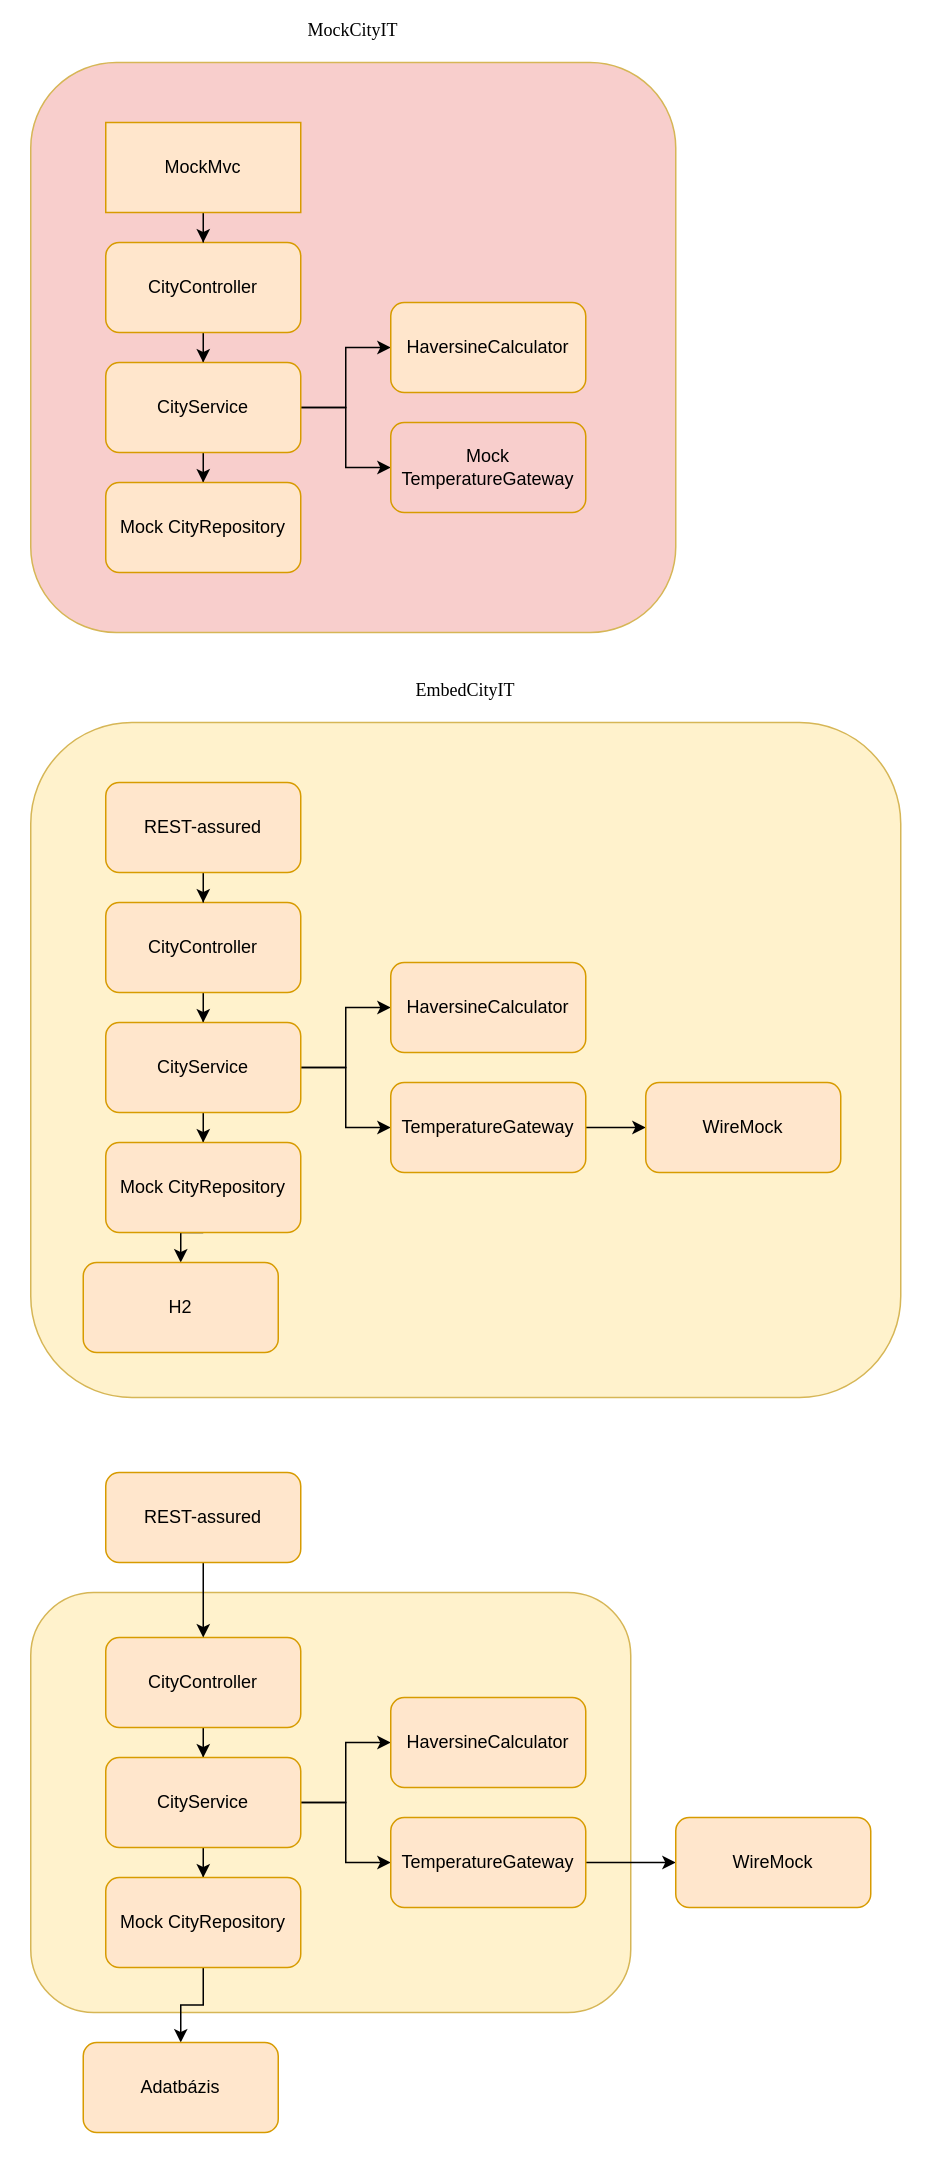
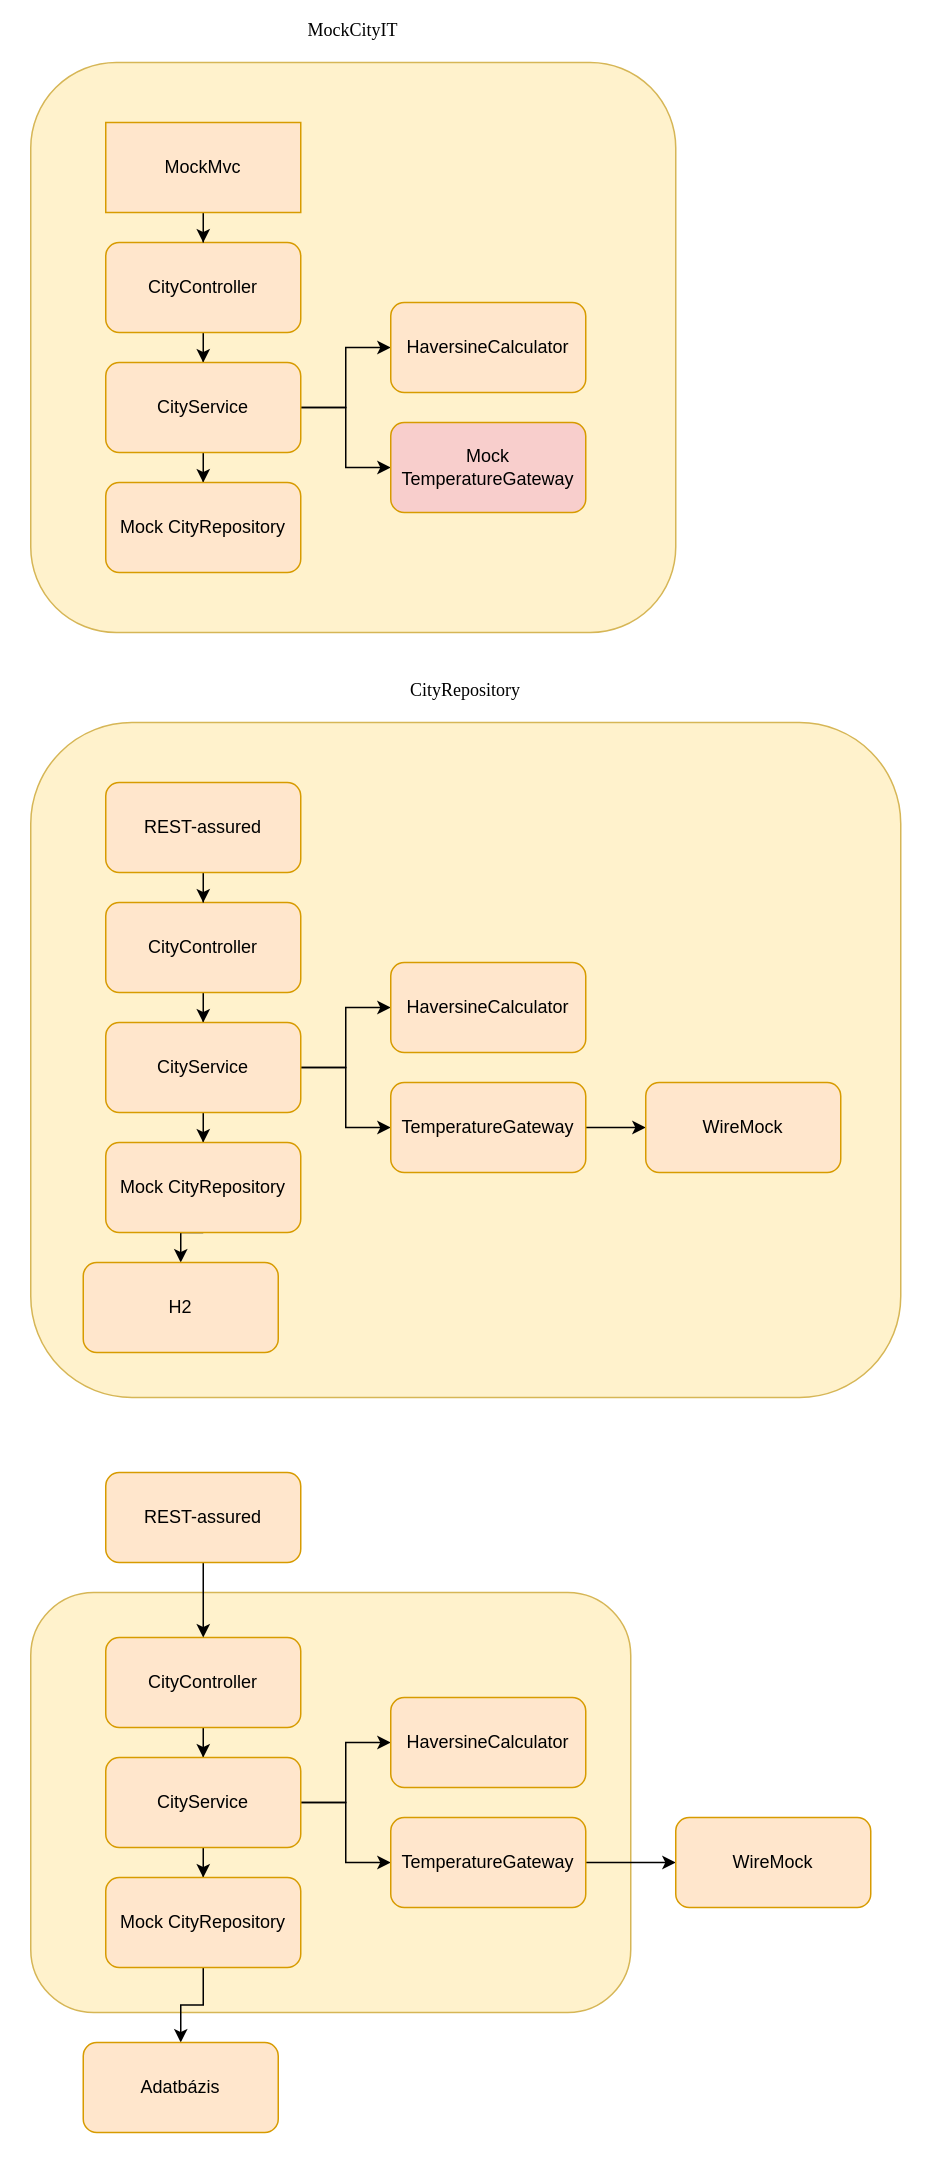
(353, 347) -> (353, 347)
(466, 707) -> (466, 707)
